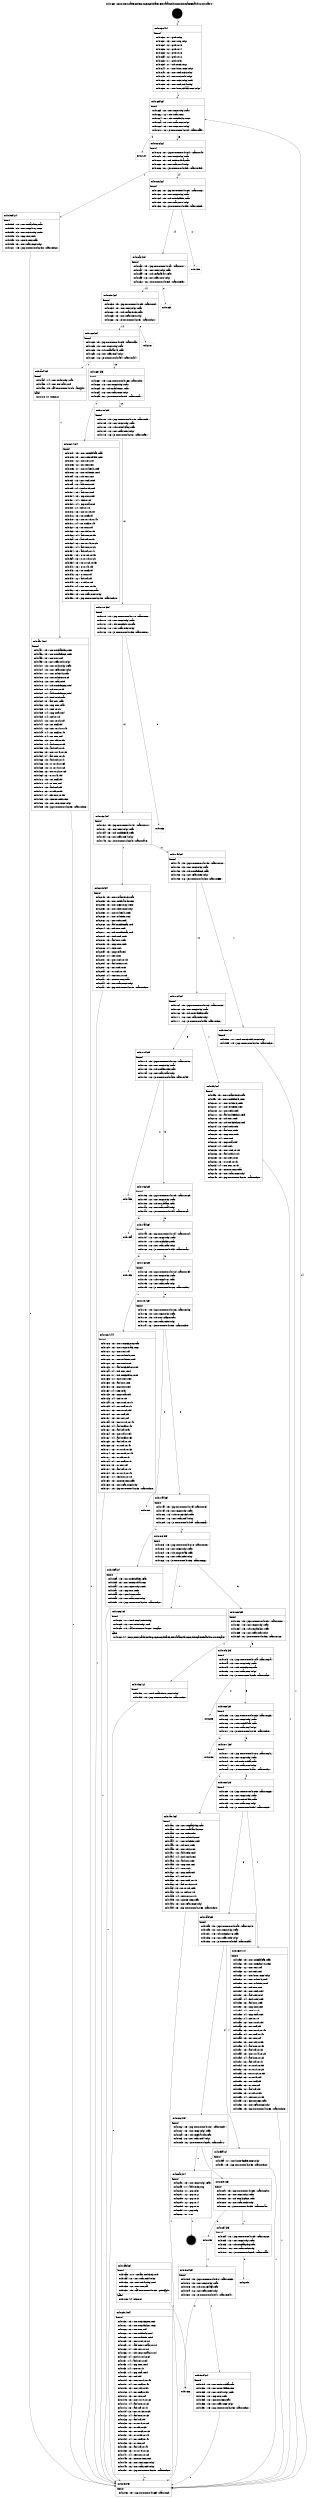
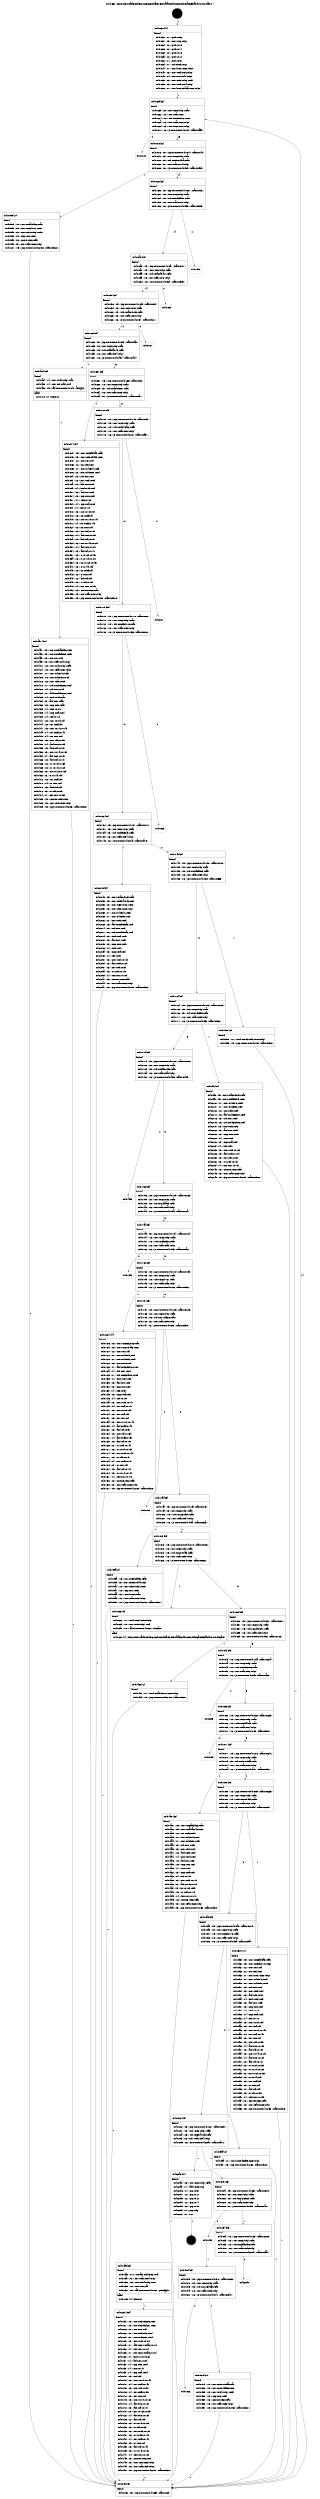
none -> (159, 620)
(127, 1237) -> none
(184, 2343) -> (144, 2306)
